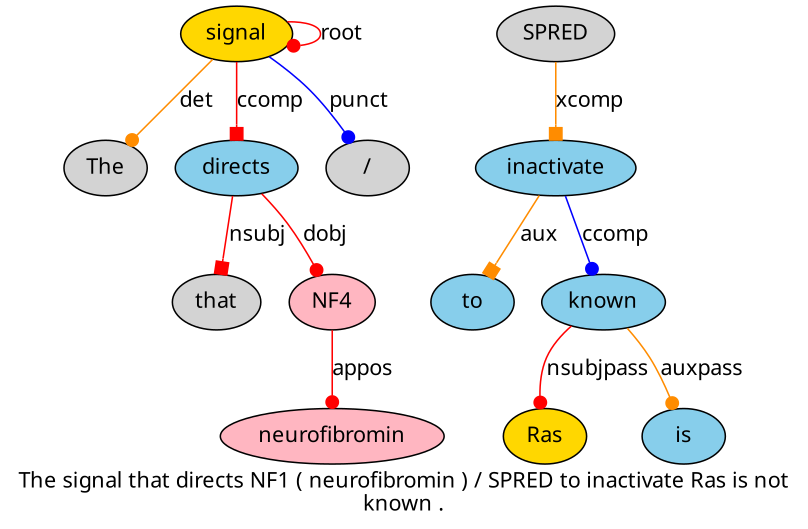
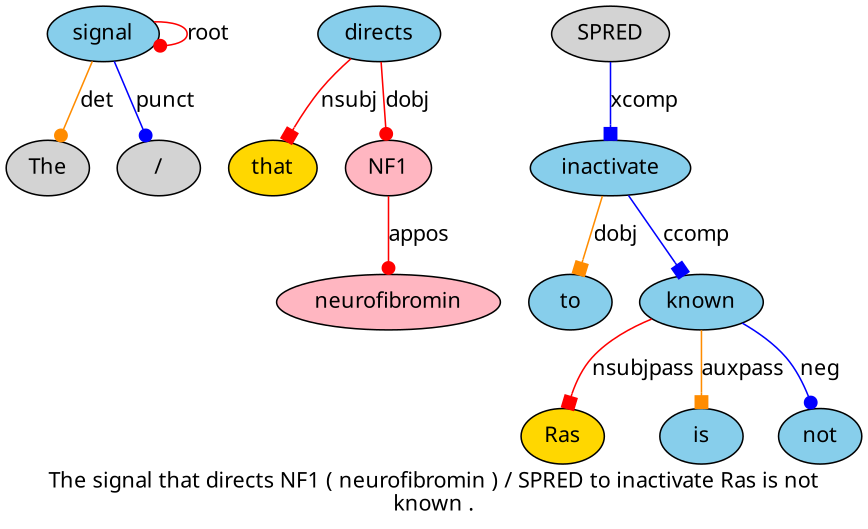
(237, 34) -> (103, 34)
(237, 93) -> none
(556, 93) -> (610, 93)
(578, 229) -> (652, 229)
(540, 235) -> (616, 235)
(217, 302) -> (273, 168)
(332, 302) -> (388, 168)
(547, 357) -> (603, 347)
(652, 361) -> (701, 361)
none -> (820, 436)
